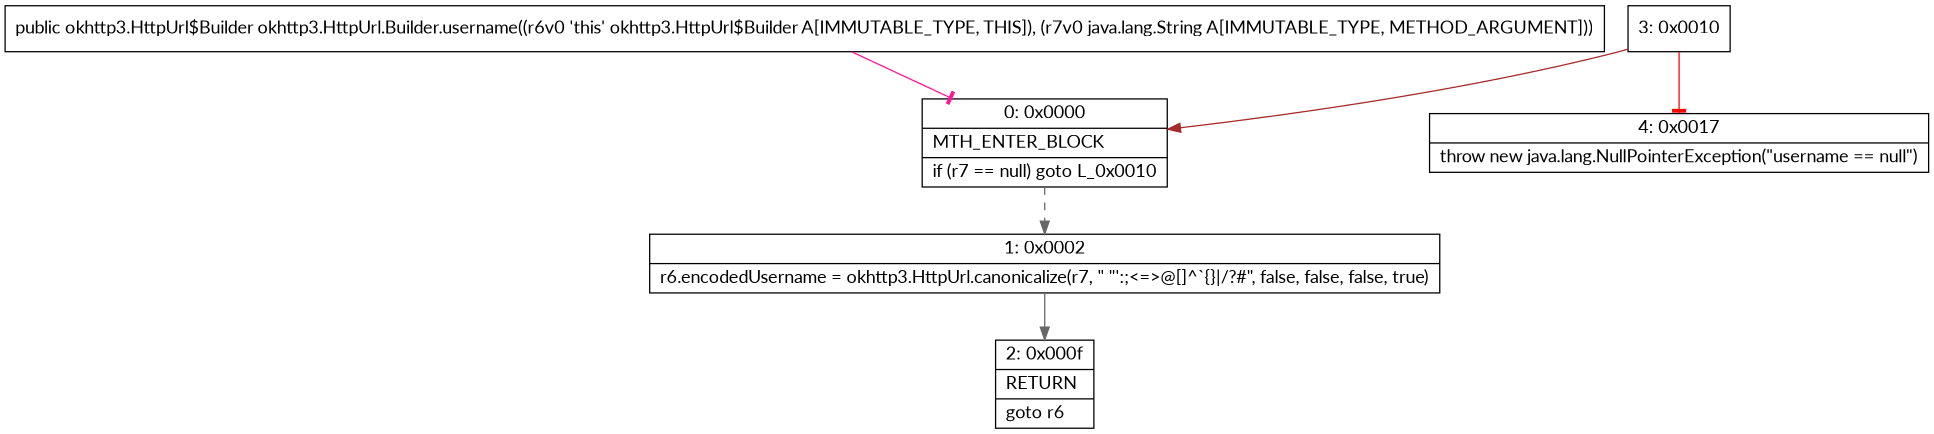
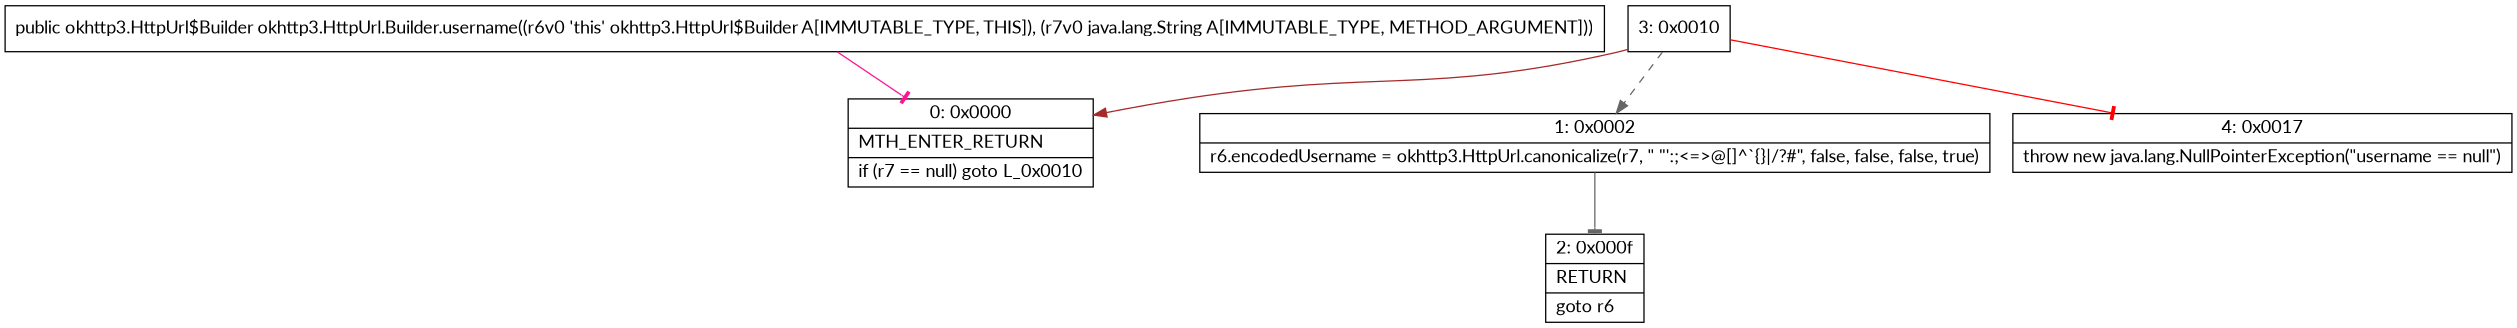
(1019, 142) -> (951, 142)
(1045, 204) -> (1643, 78)
(1045, 310) -> (1595, 200)
